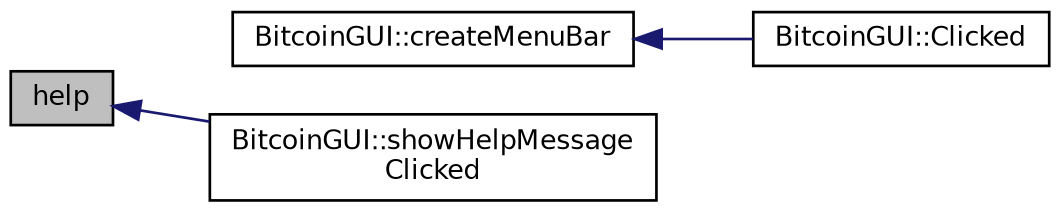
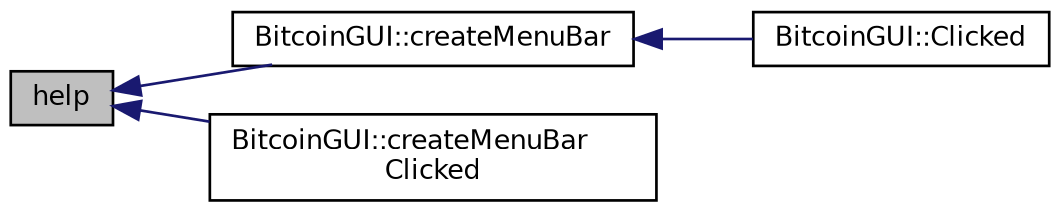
none -> (206, 75)
(433, 157) -> (433, 157)
